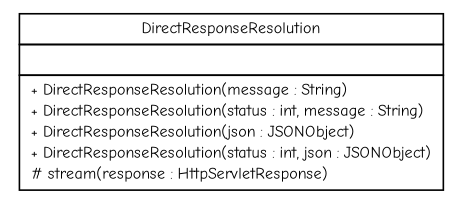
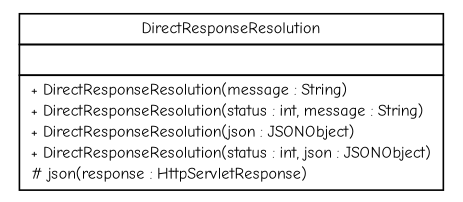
(180, 174) -> (170, 174)
